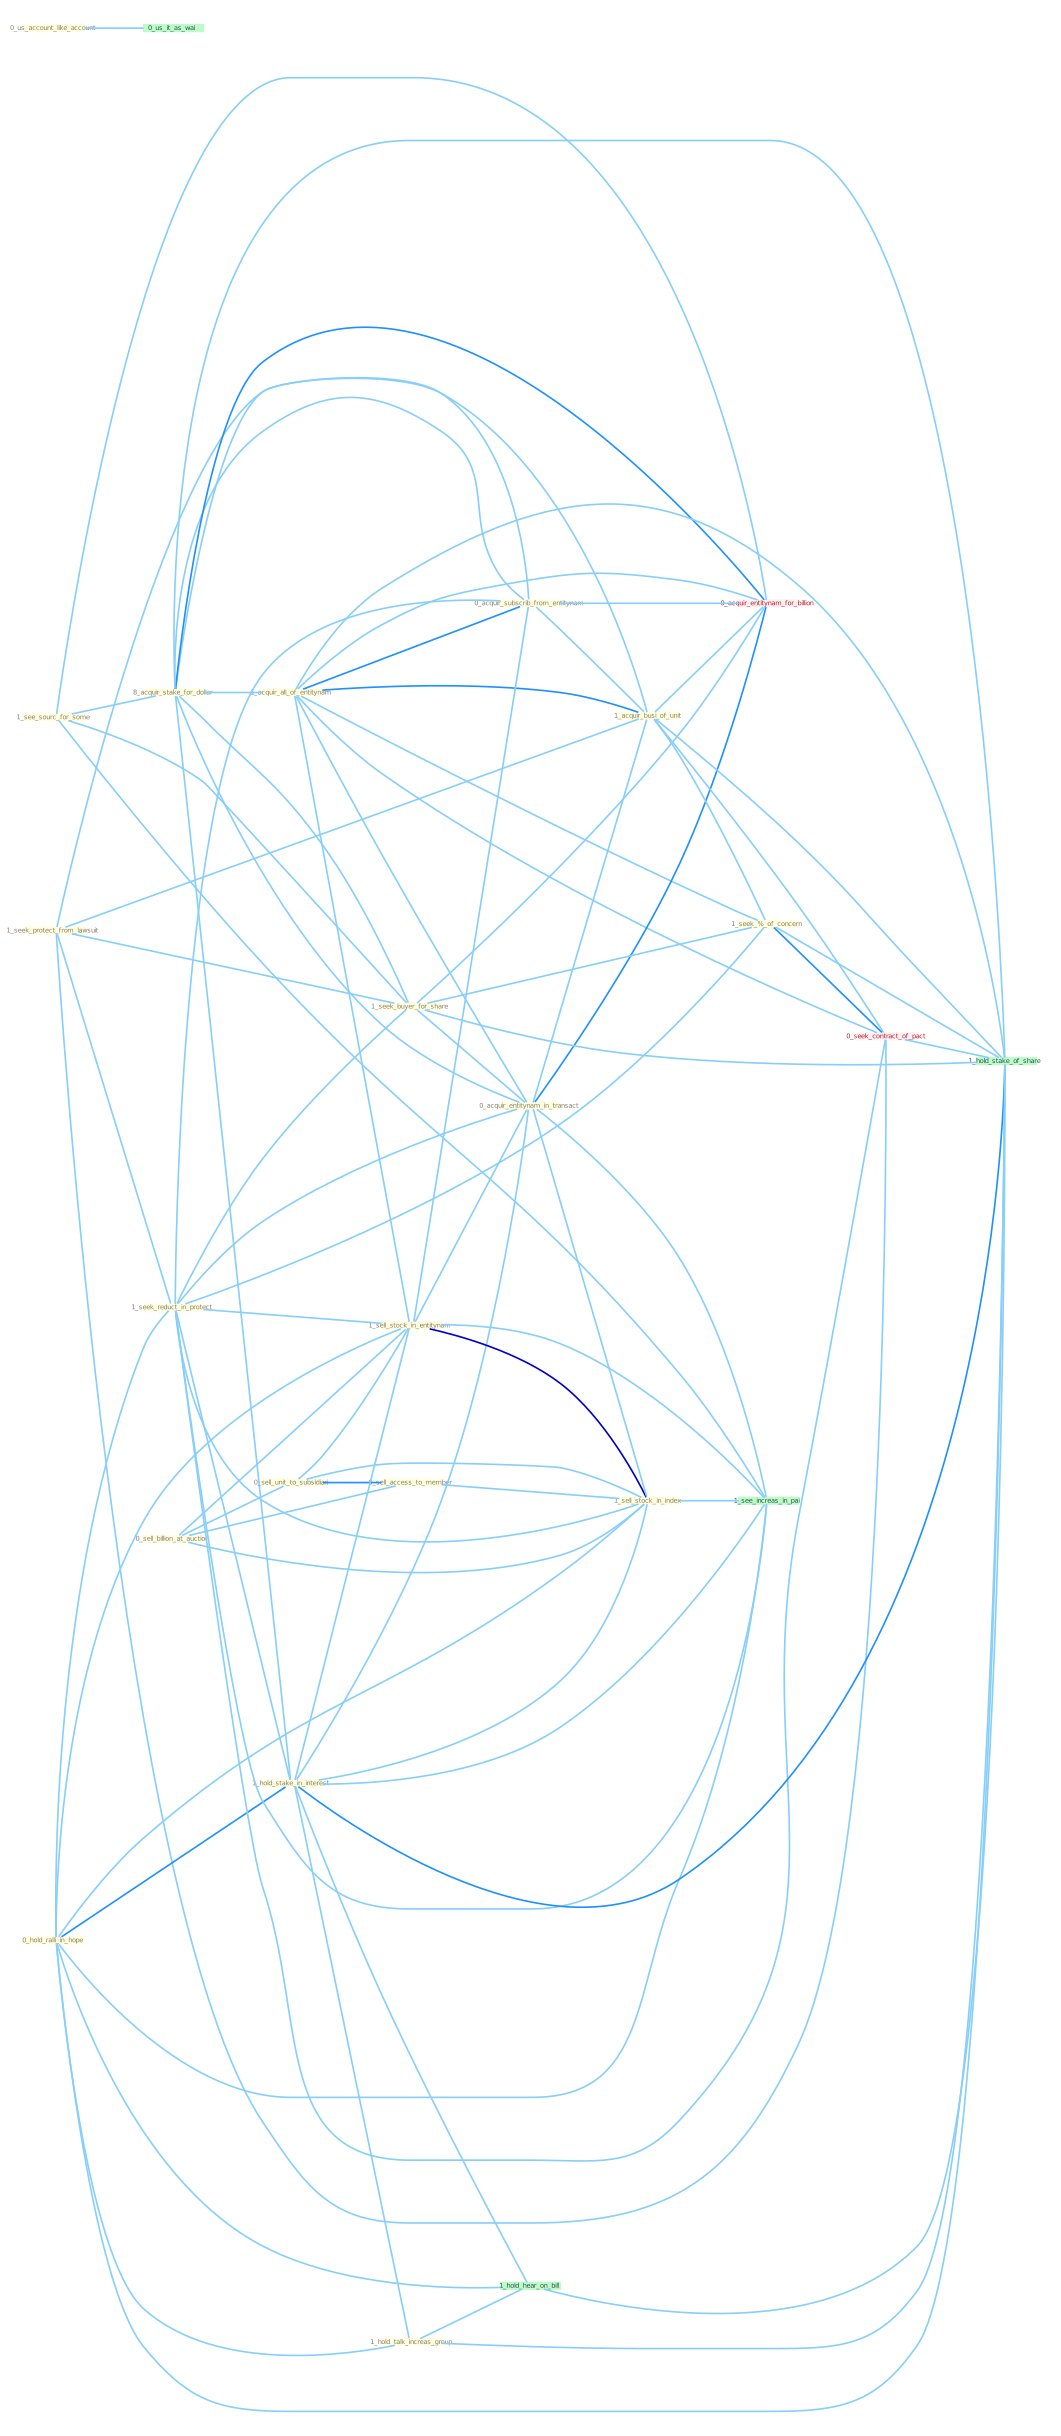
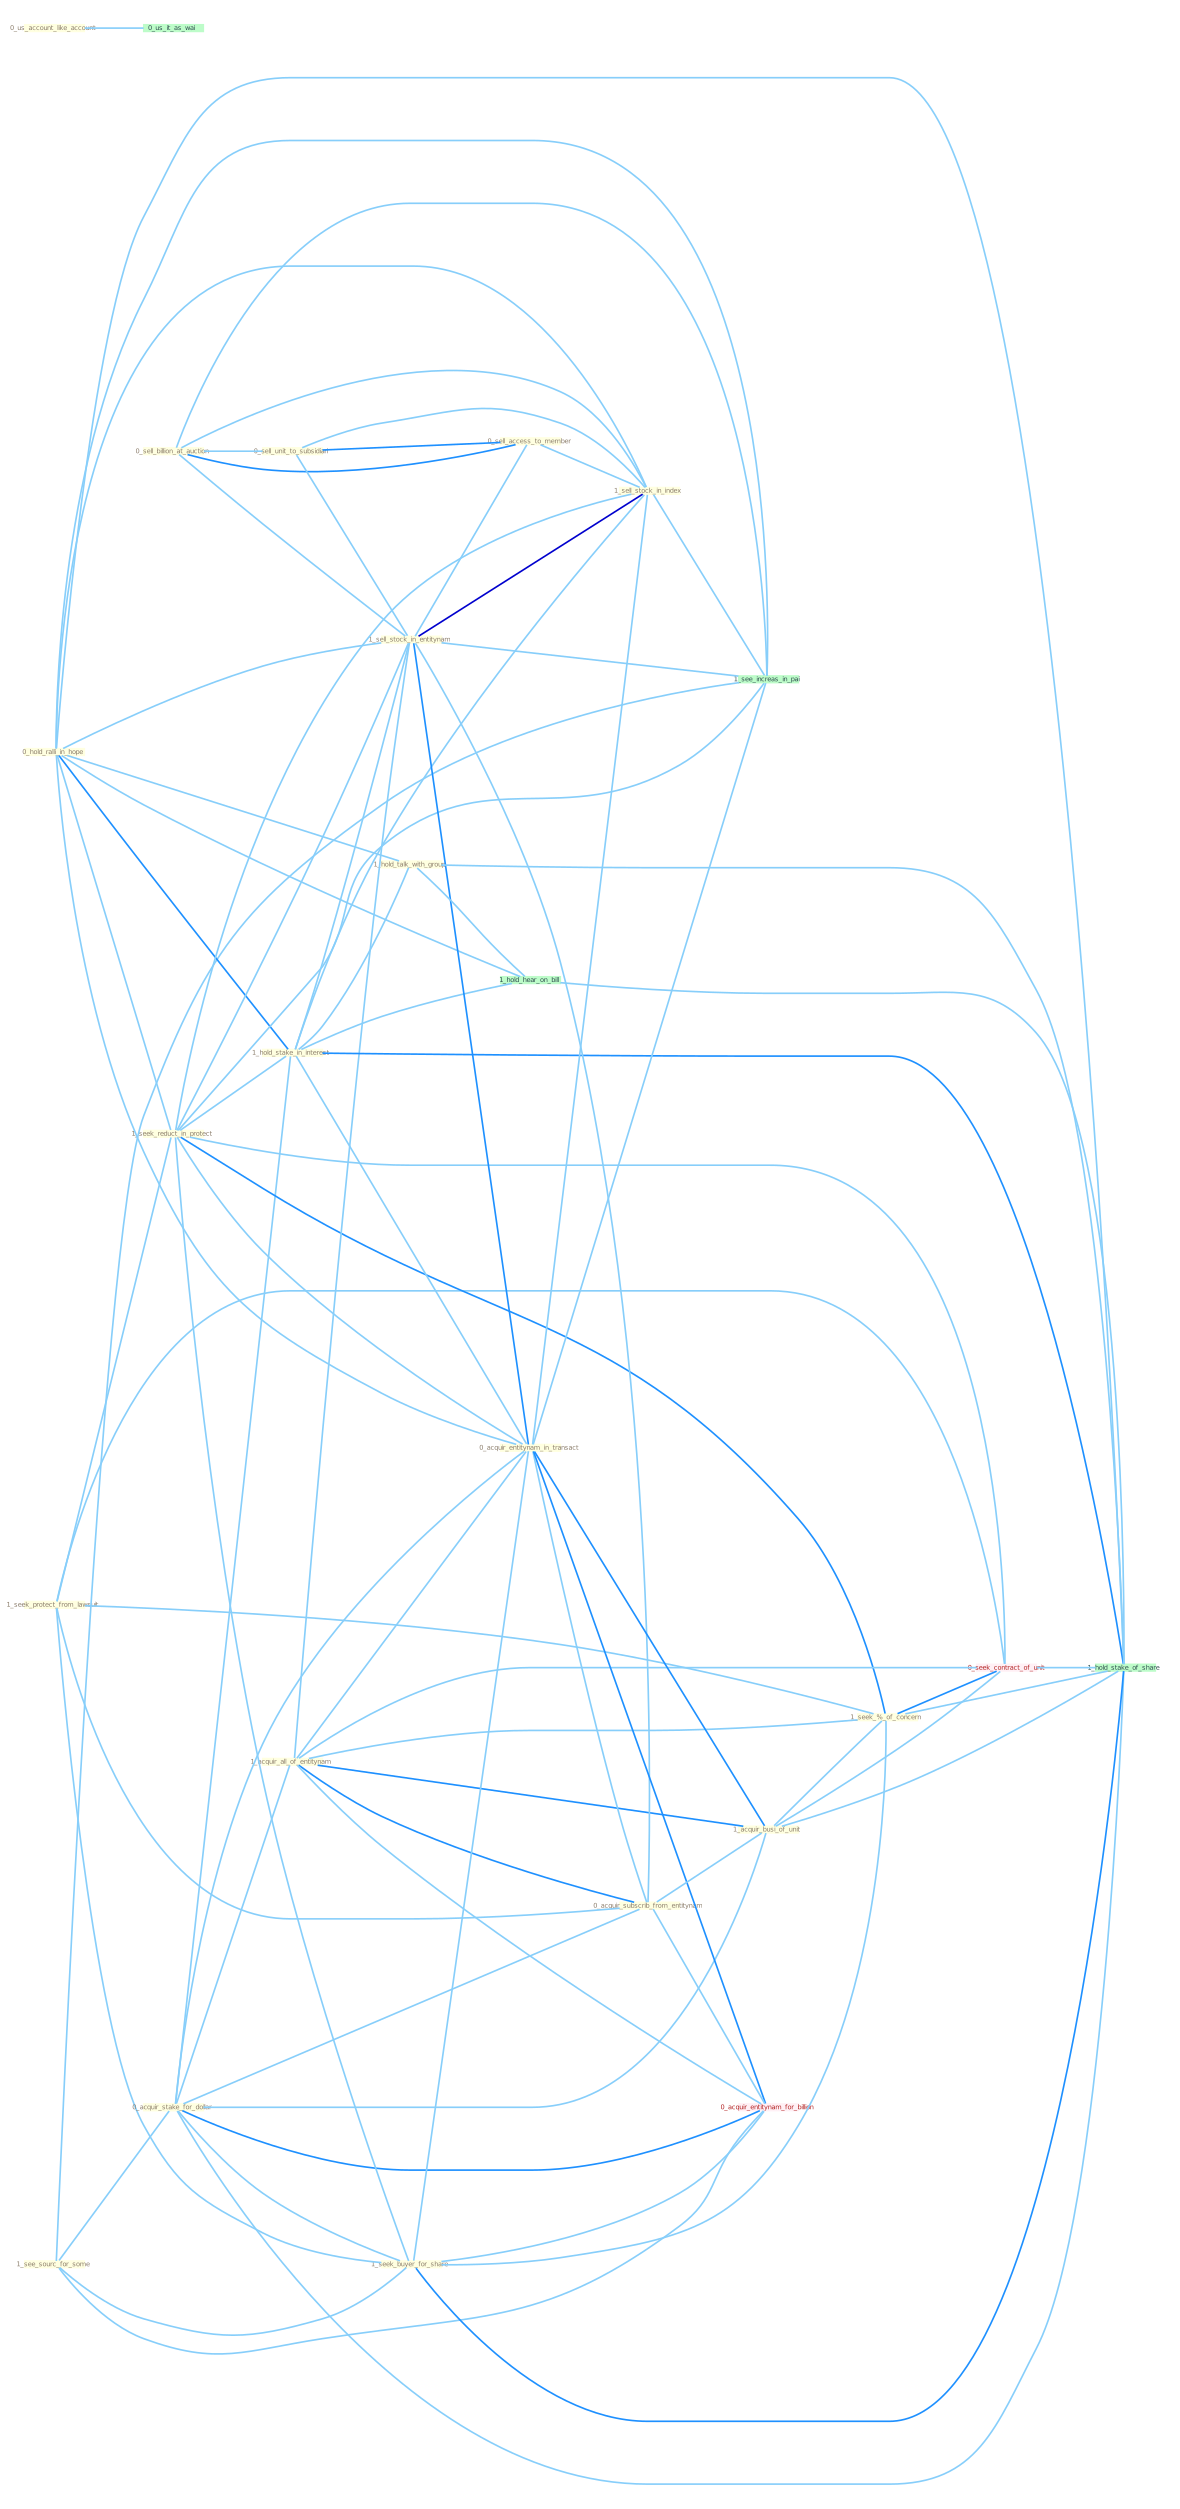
none -> (471, 540)
(773, 566) -> none
(709, 659) -> none
(174, 693) -> (174, 2107)
(352, 823) -> (483, 1634)
(207, 856) -> (584, 1678)
(590, 911) -> (632, 1611)
(888, 1036) -> (1007, 1668)
(698, 1060) -> (988, 2325)
none -> (152, 1169)
(458, 1185) -> (600, 1355)
(471, 1216) -> (471, 1044)
(303, 1508) -> (352, 470)
(583, 1710) -> (579, 215)
(412, 2342) -> (412, 864)
